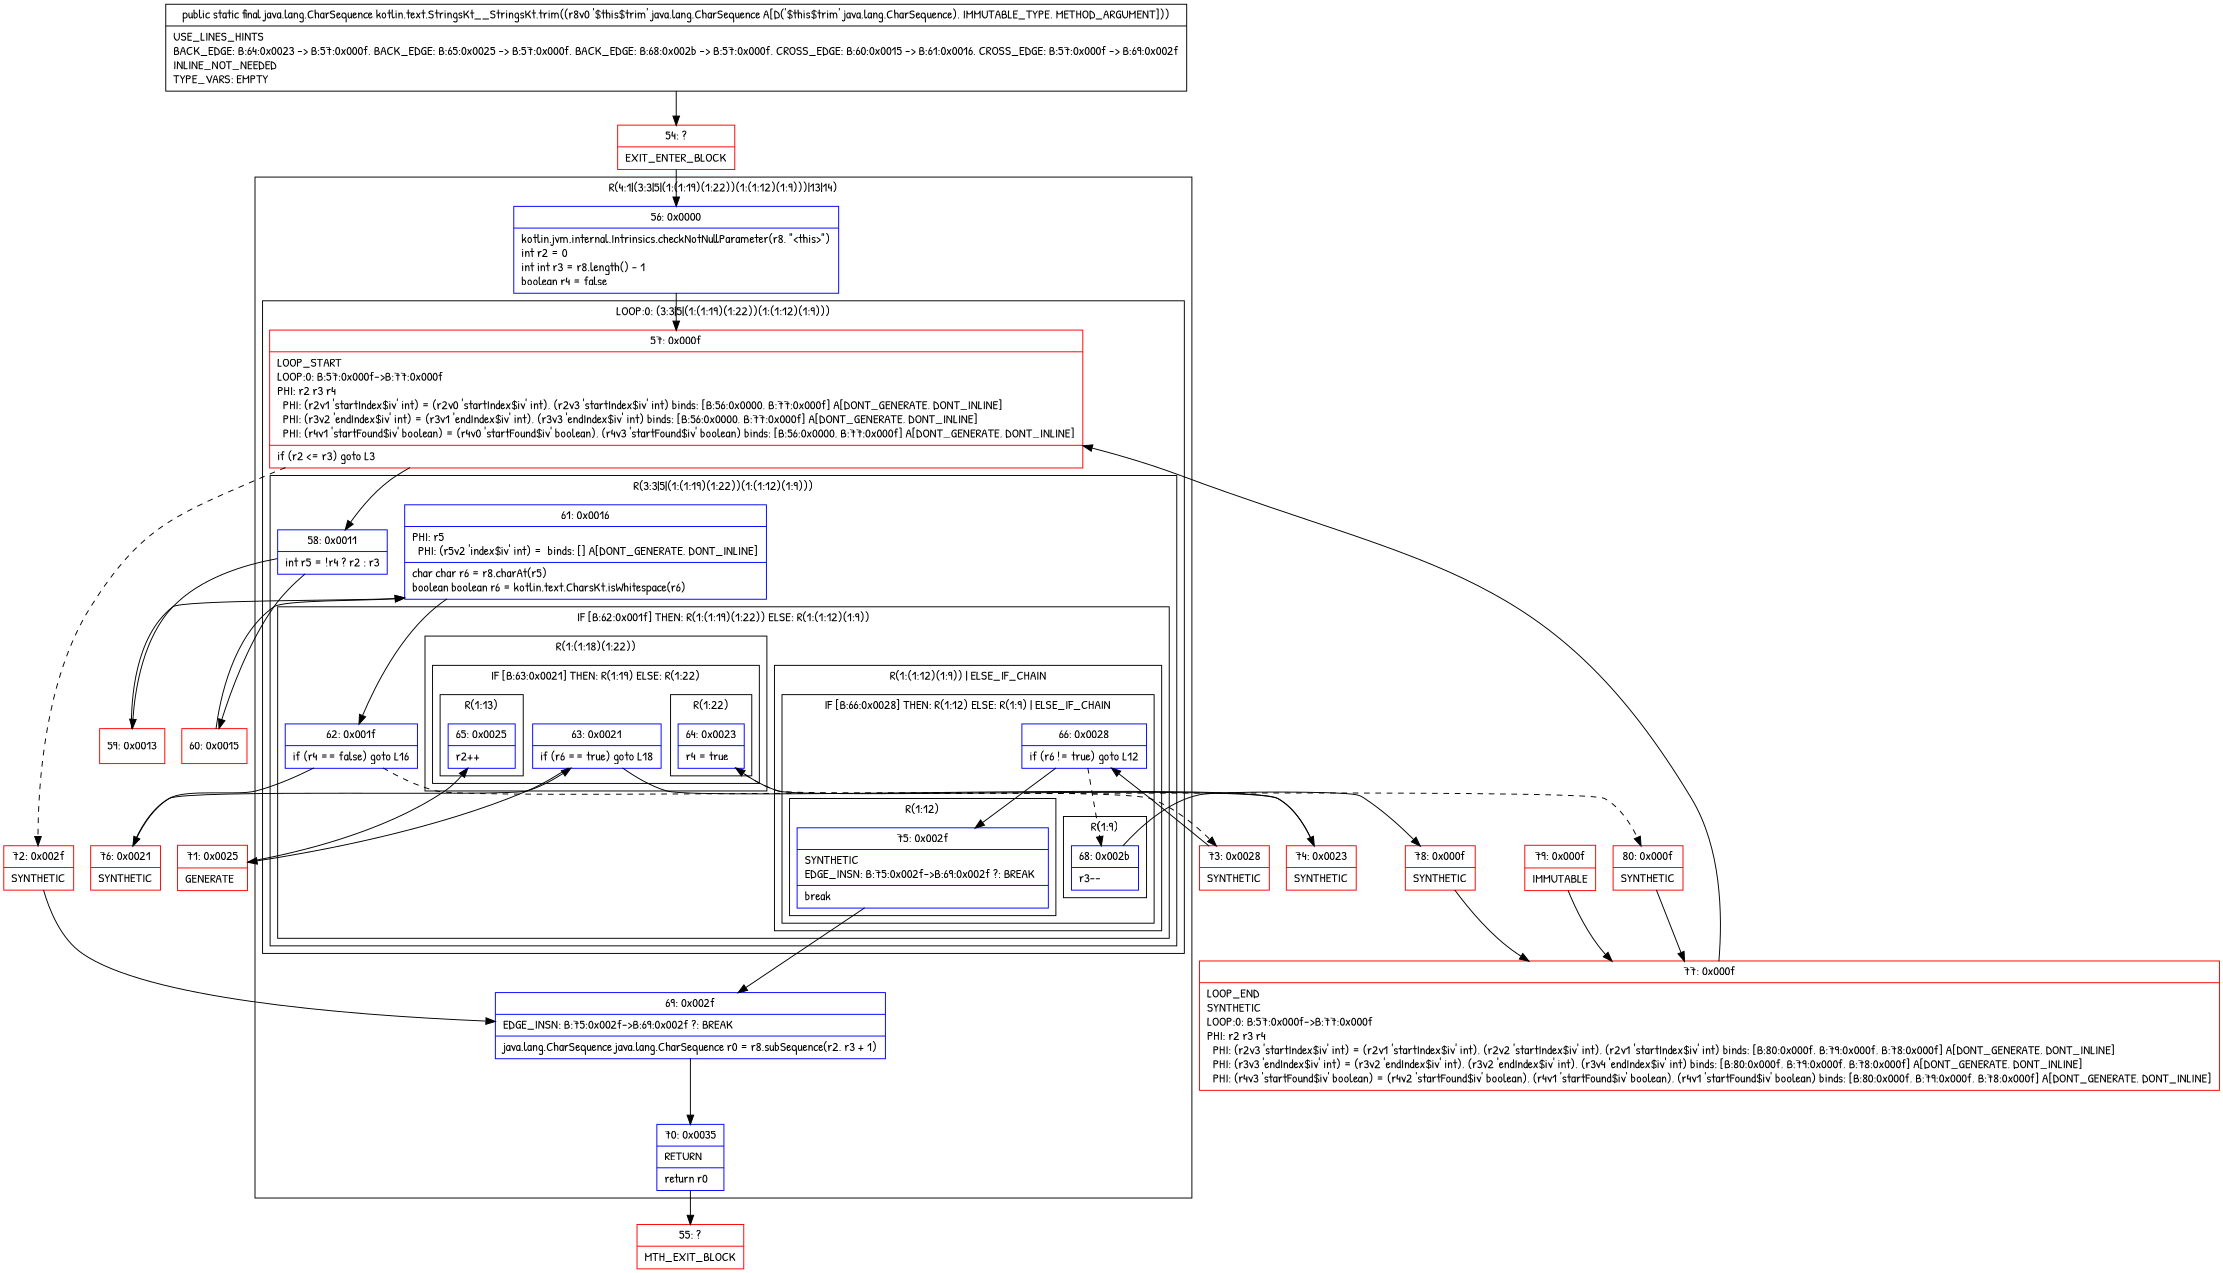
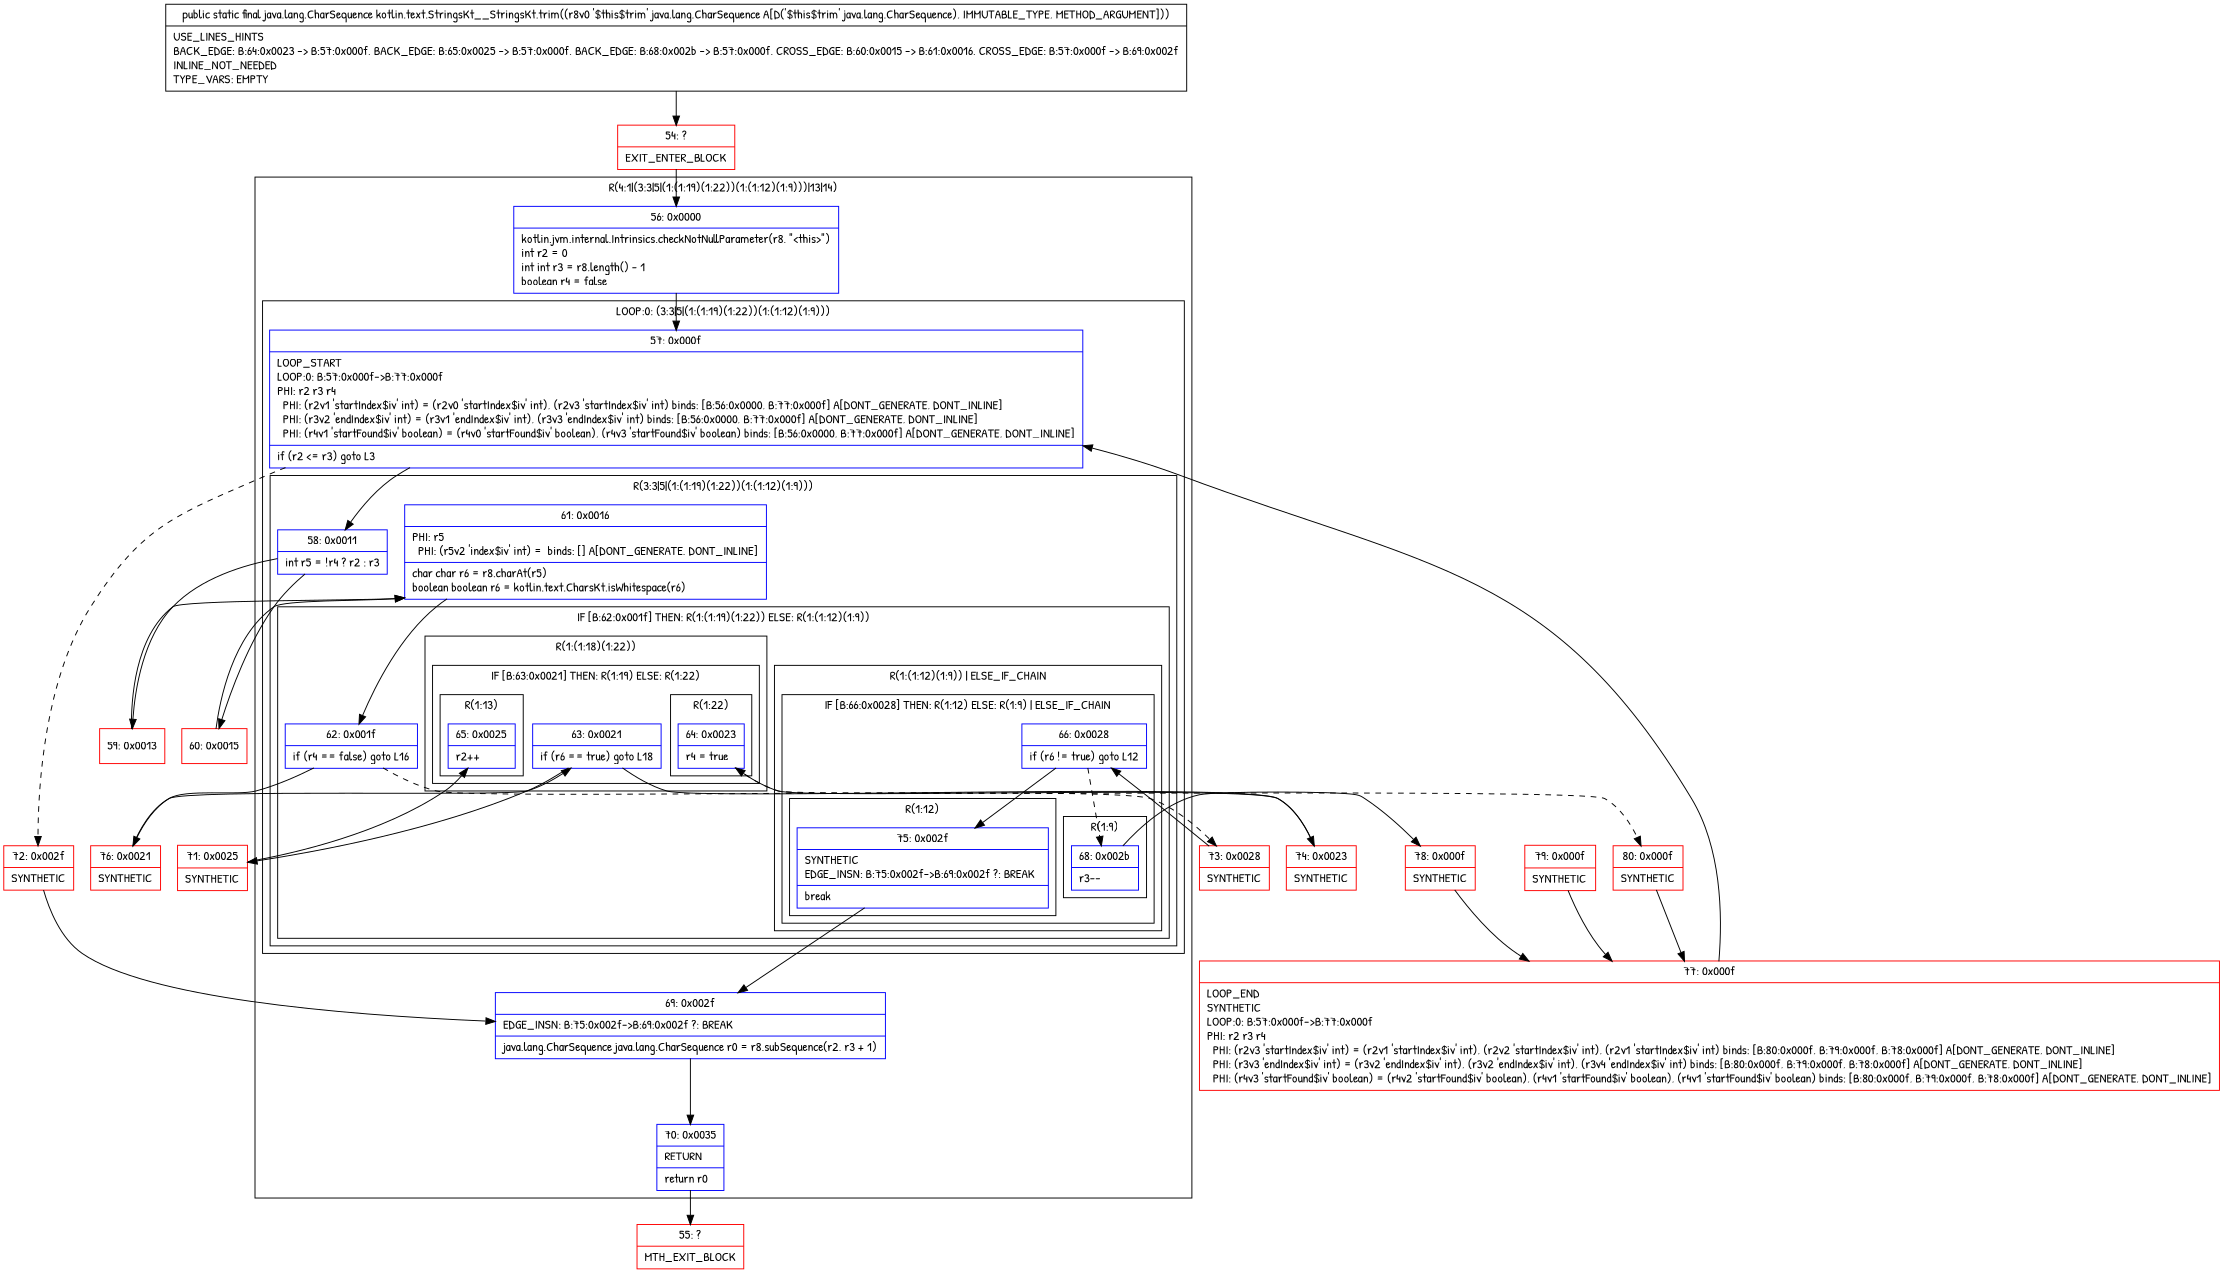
(676, 399) -> (676, 399)
(210, 879) -> (212, 879)
(1560, 879) -> (1560, 879)
